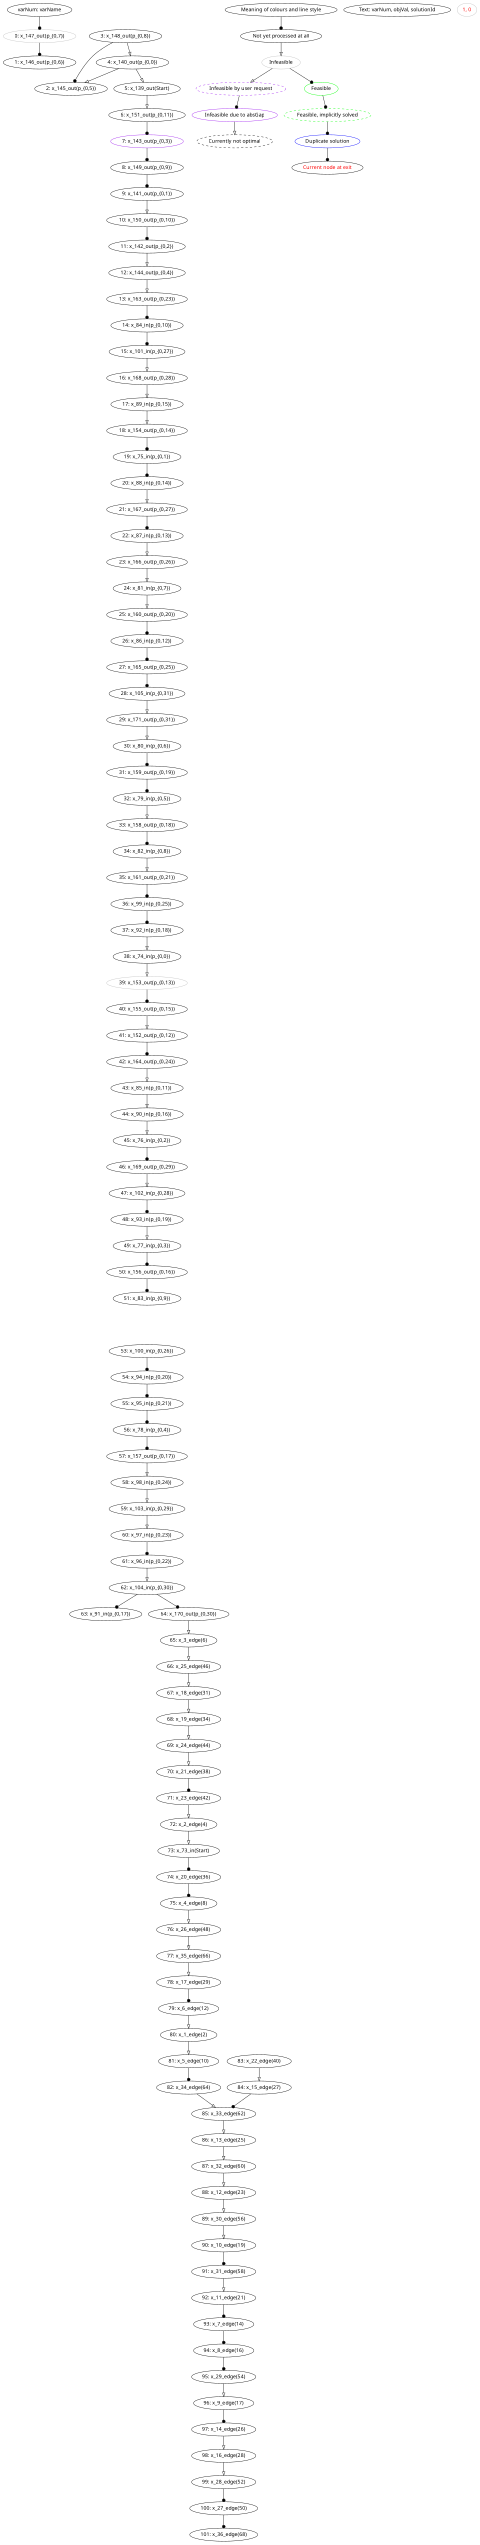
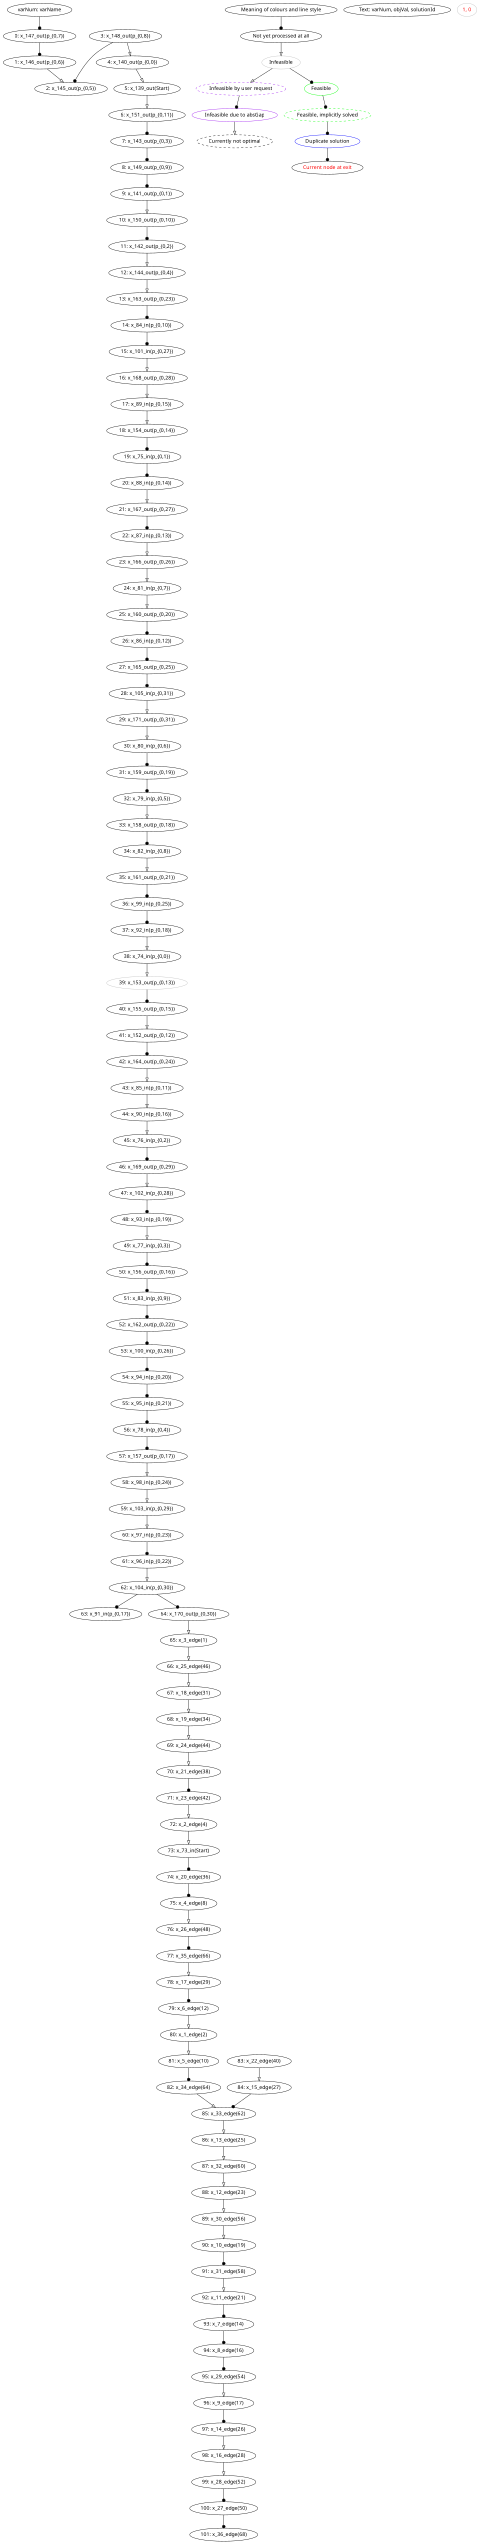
(40, 36) -> (40, 36)
(103, 75) -> (54, 74)
(147, 141) -> (147, 141)
none -> (147, 1325)
(189, 1640) -> (189, 1640)
(189, 1941) -> (189, 1941)
